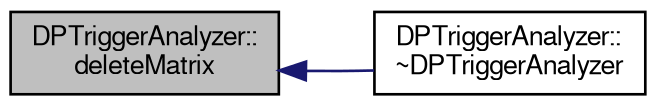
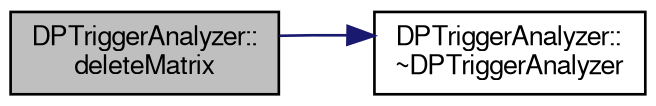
(340, 71) -> (313, 35)
